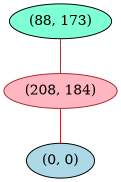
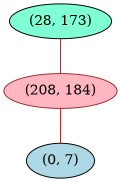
(61, 21) -> (61, 21)
(61, 161) -> (61, 161)
